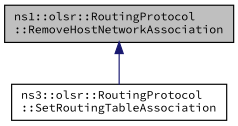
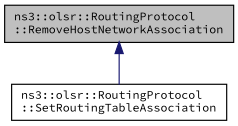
(119, 24) -> (119, 24)
